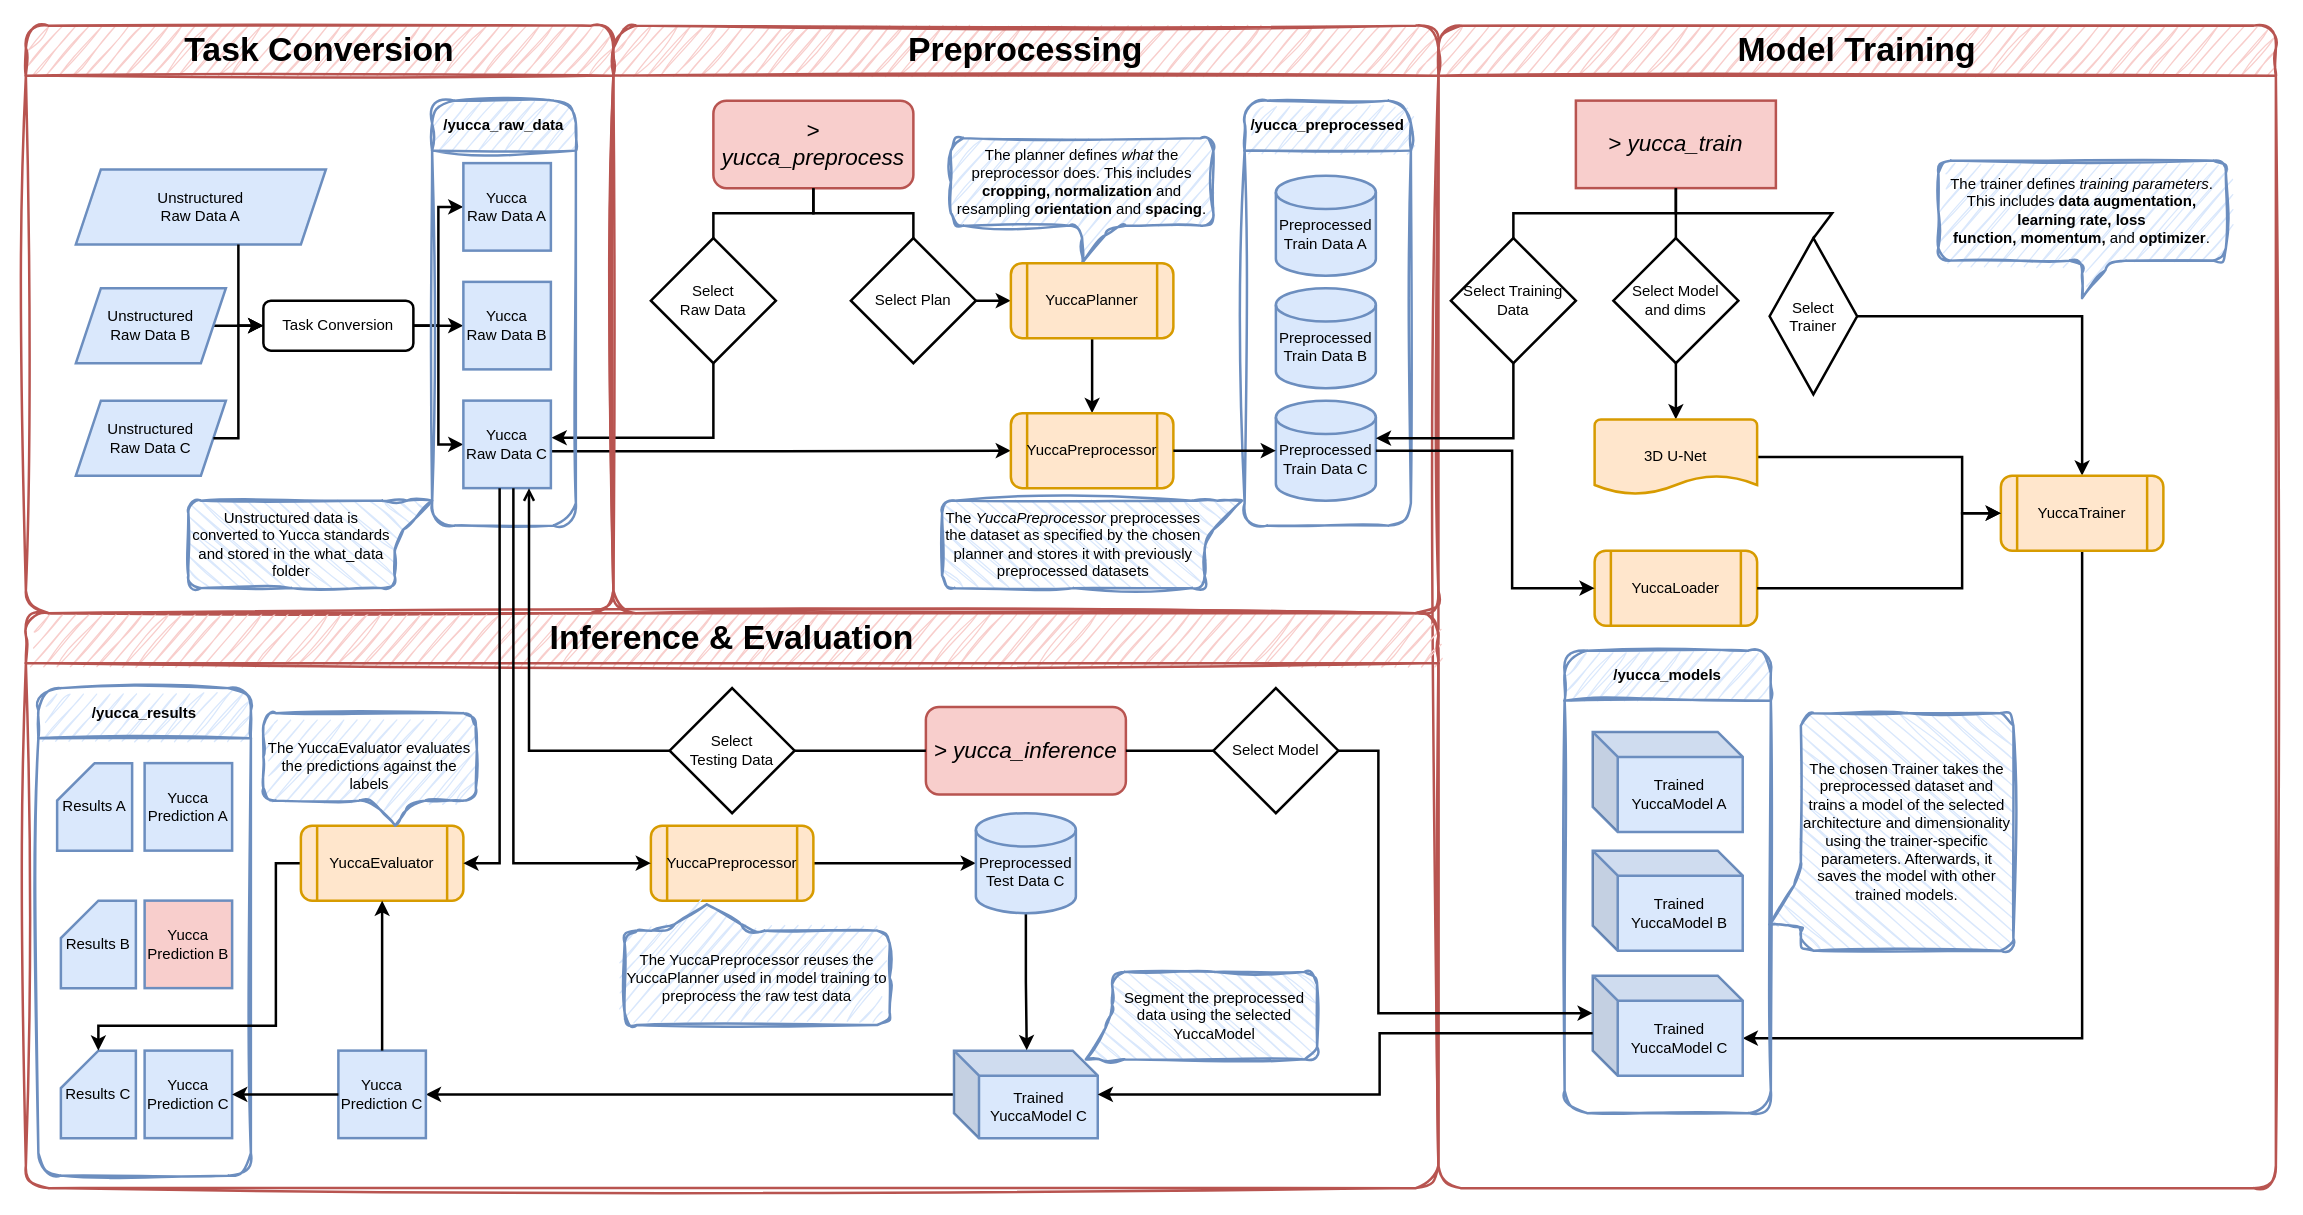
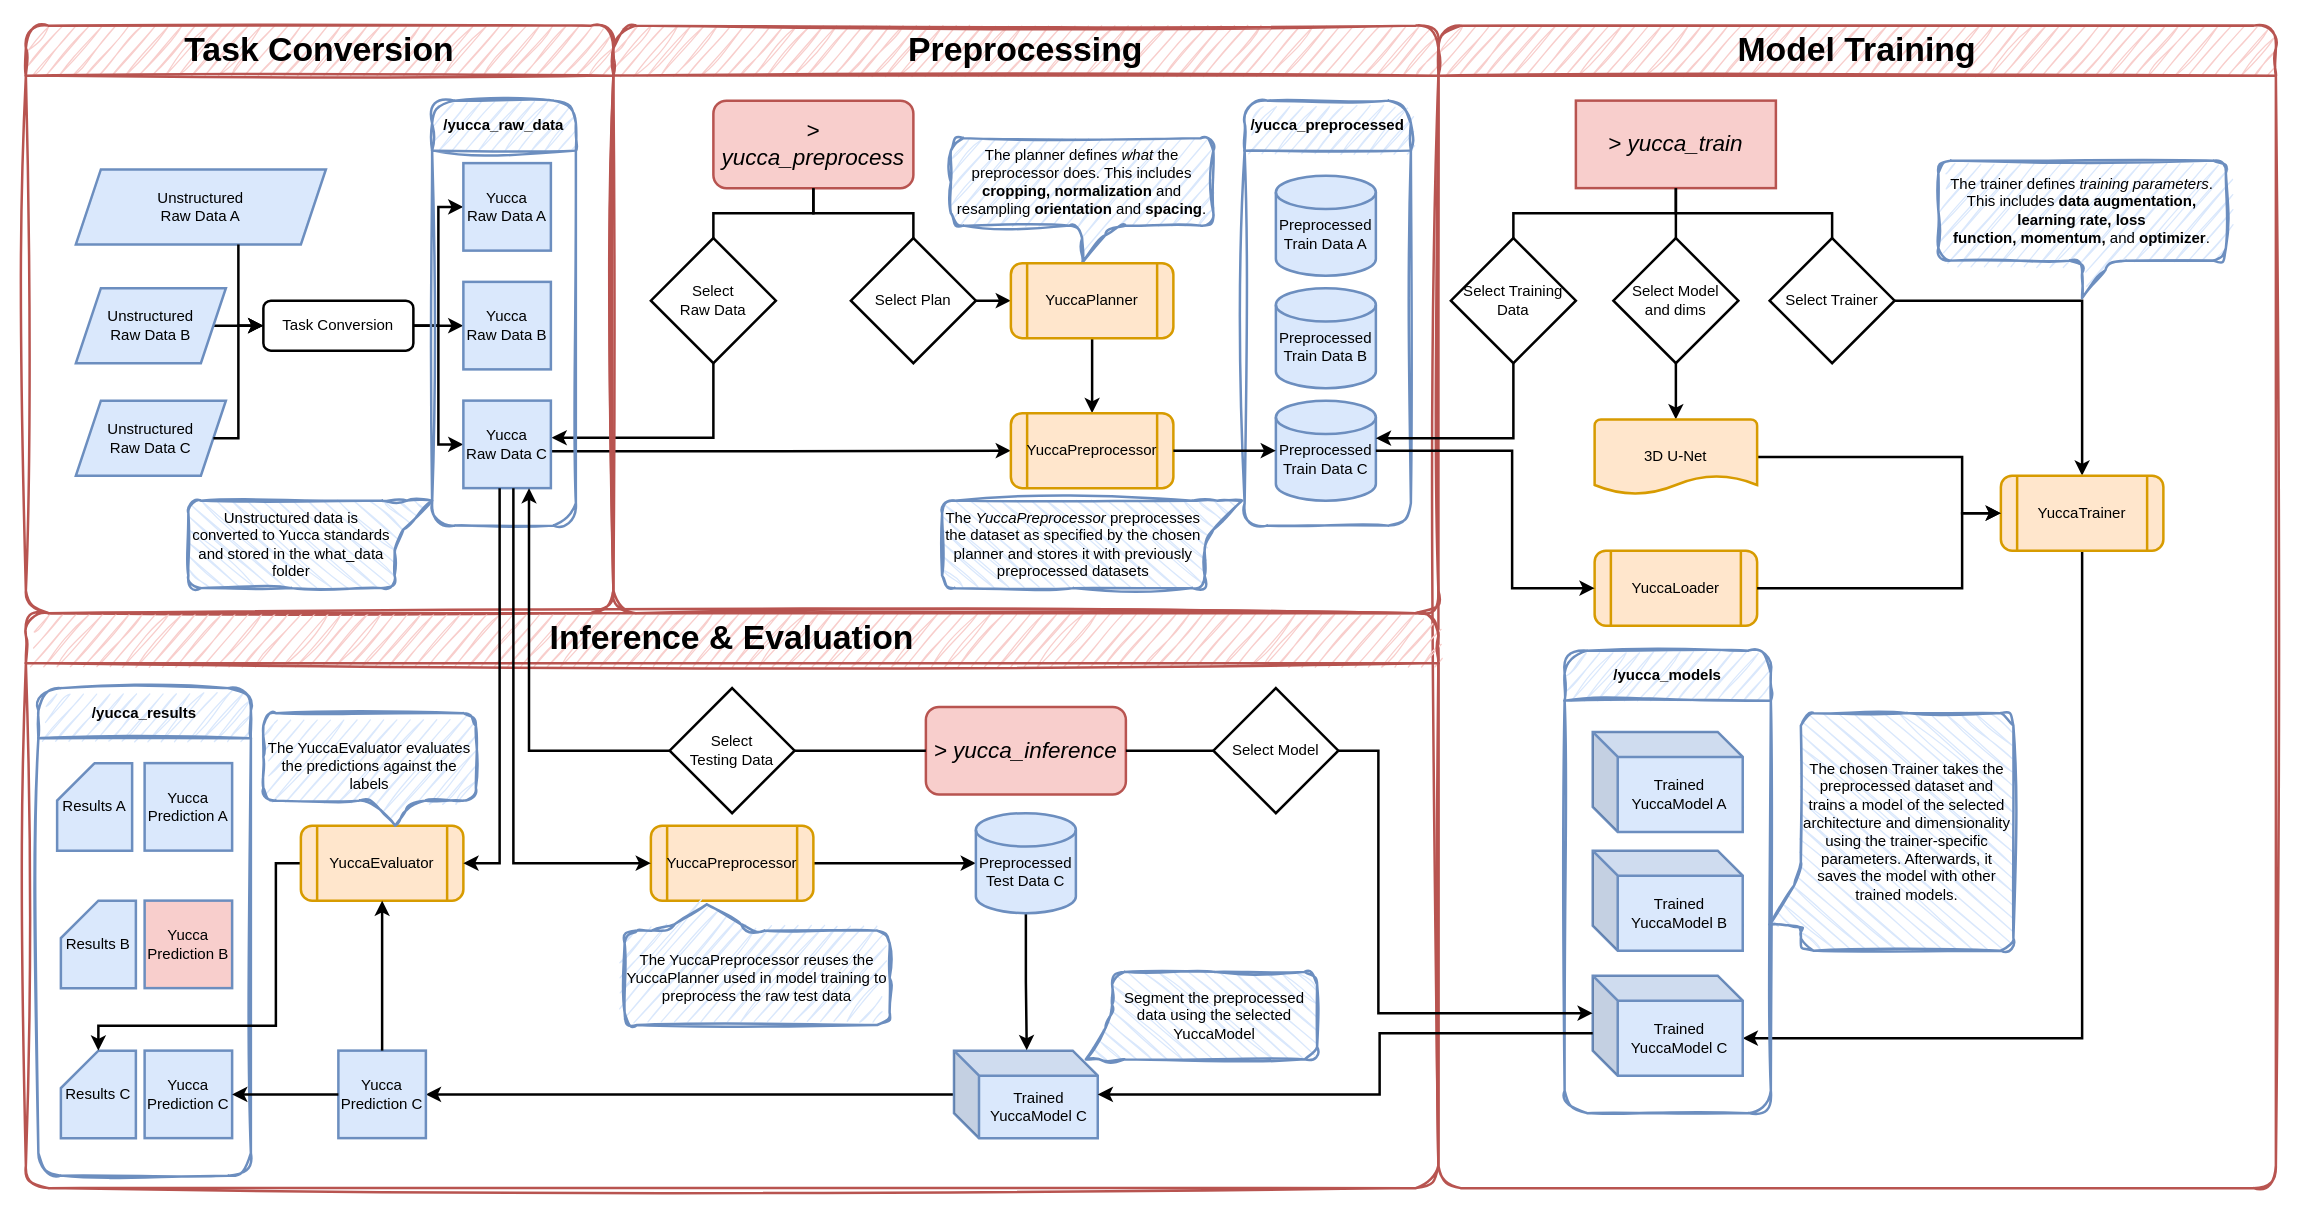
(1813, 316) -> (1832, 301)
(529, 499) -> (529, 500)
